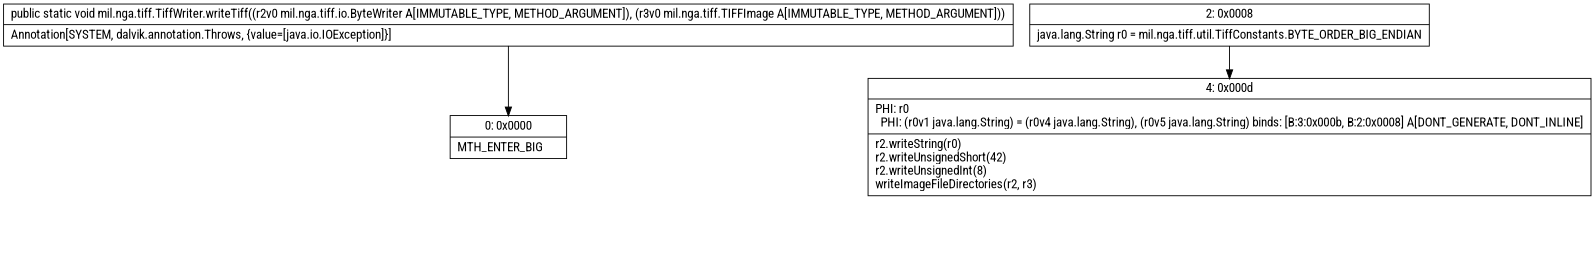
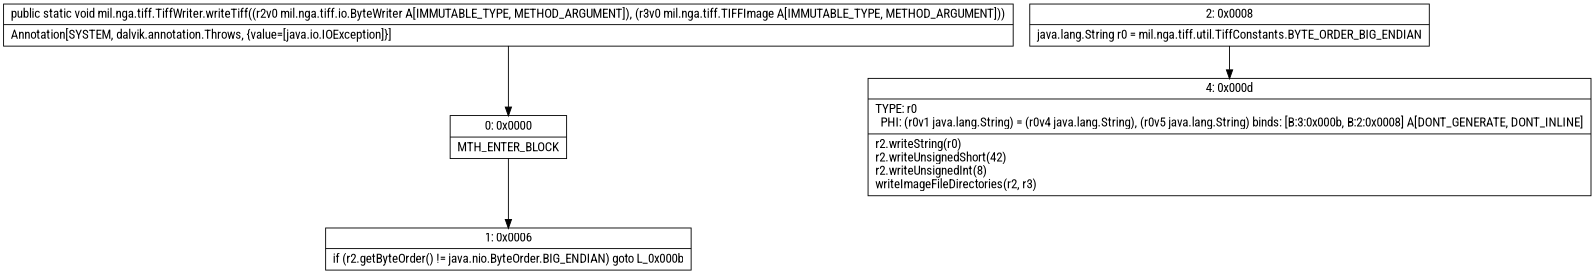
(894, 109) -> (898, 109)
(500, 147) -> (508, 147)
none -> (508, 249)
